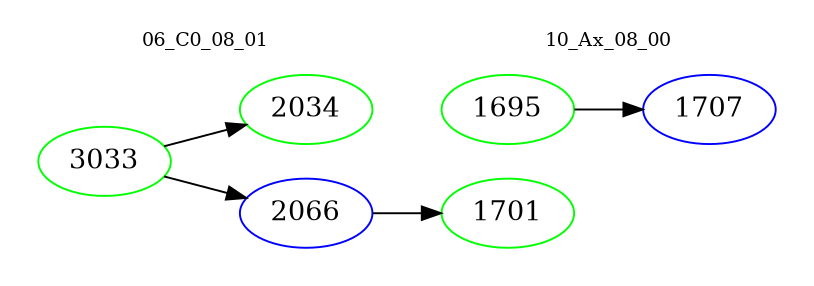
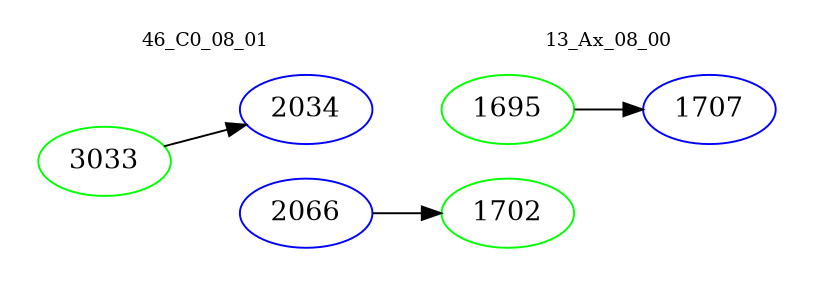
(205, 41) -> (205, 41)
(609, 41) -> (609, 41)
(306, 109) -> (306, 109)
(196, 185) -> none
(508, 213) -> (508, 213)
